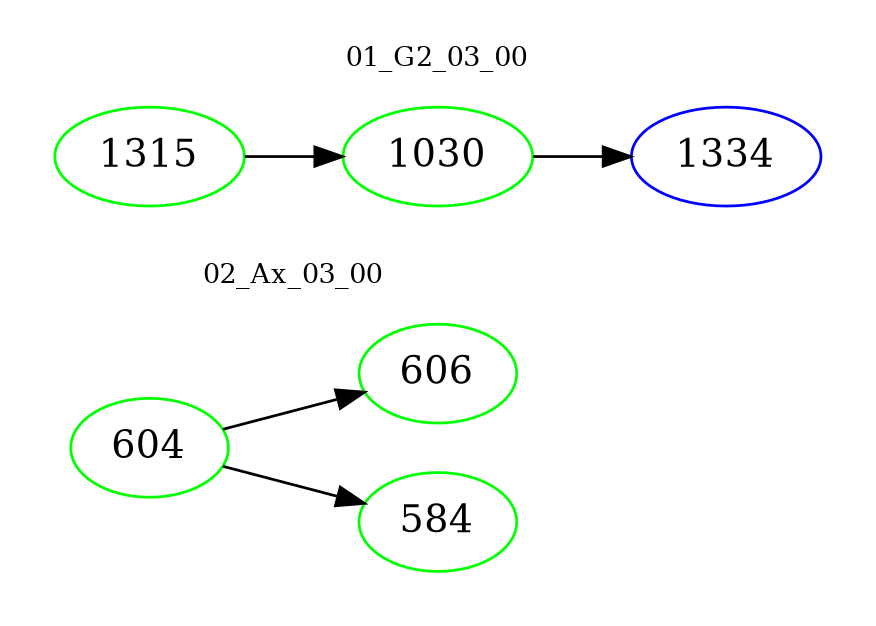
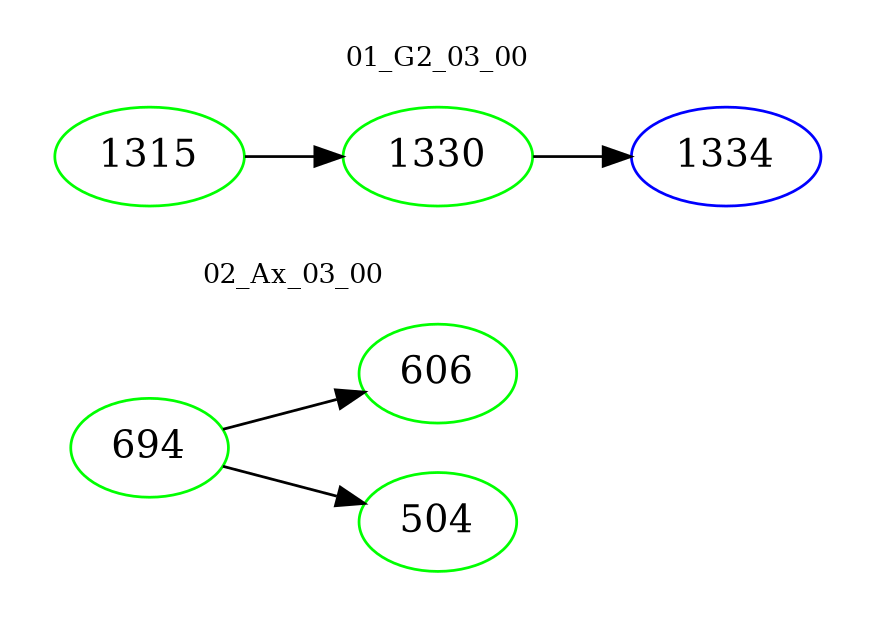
(438, 157) -> (438, 157)
(150, 448) -> (150, 448)
(438, 522) -> (438, 522)
